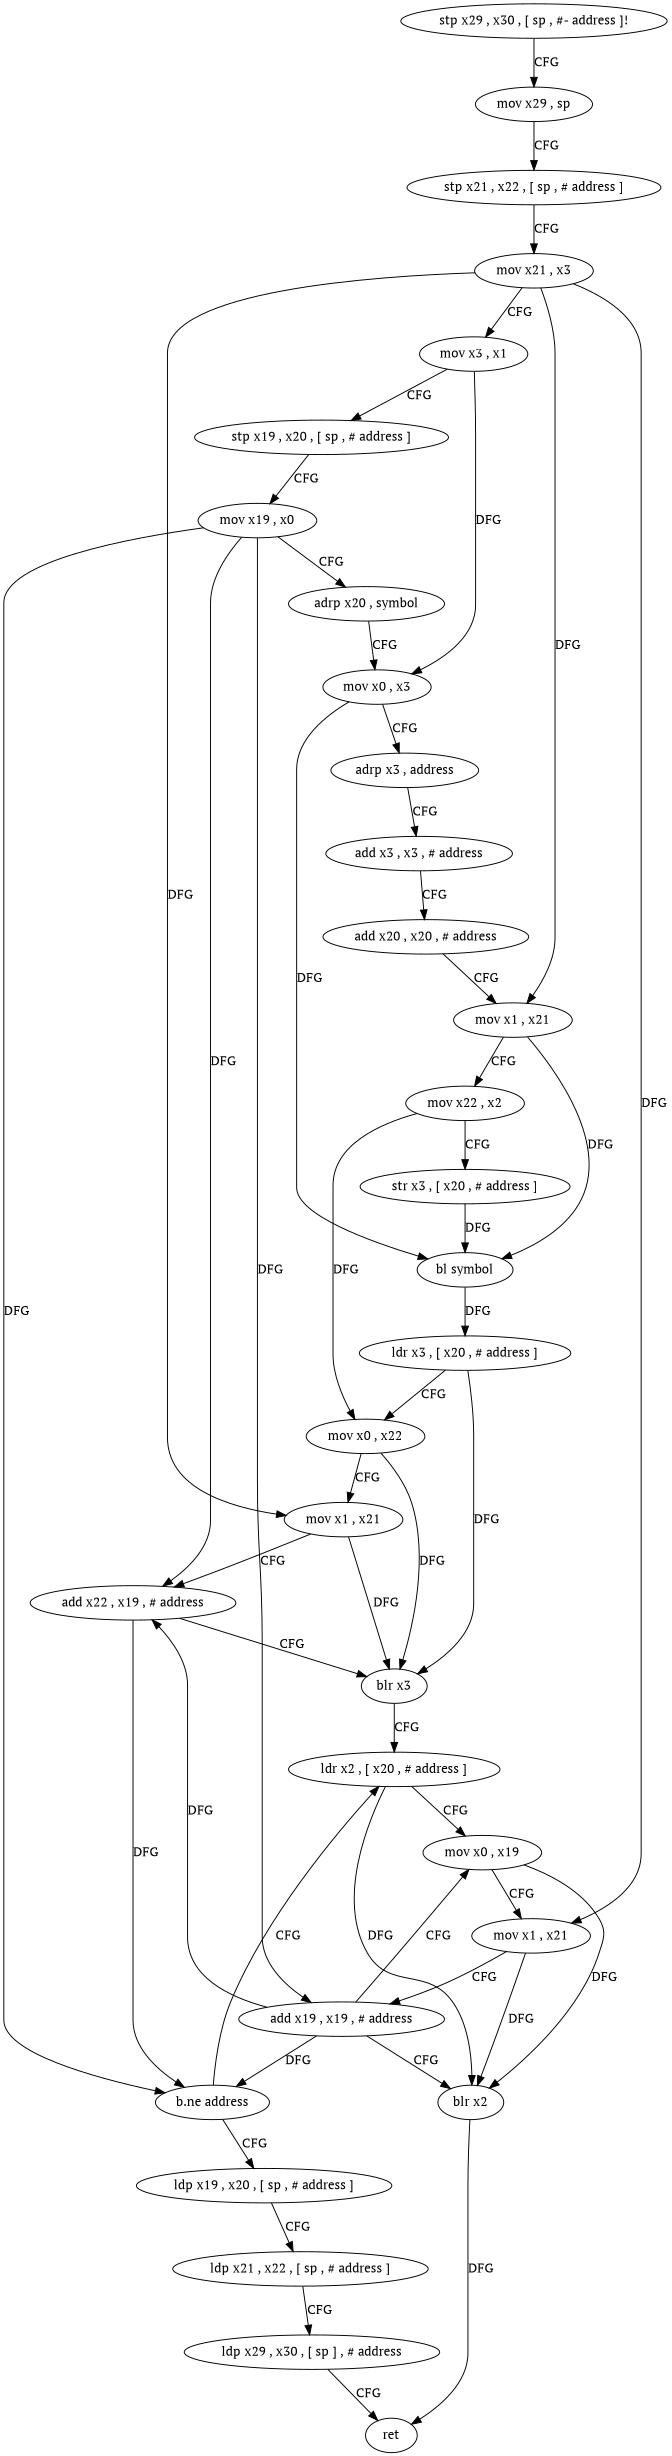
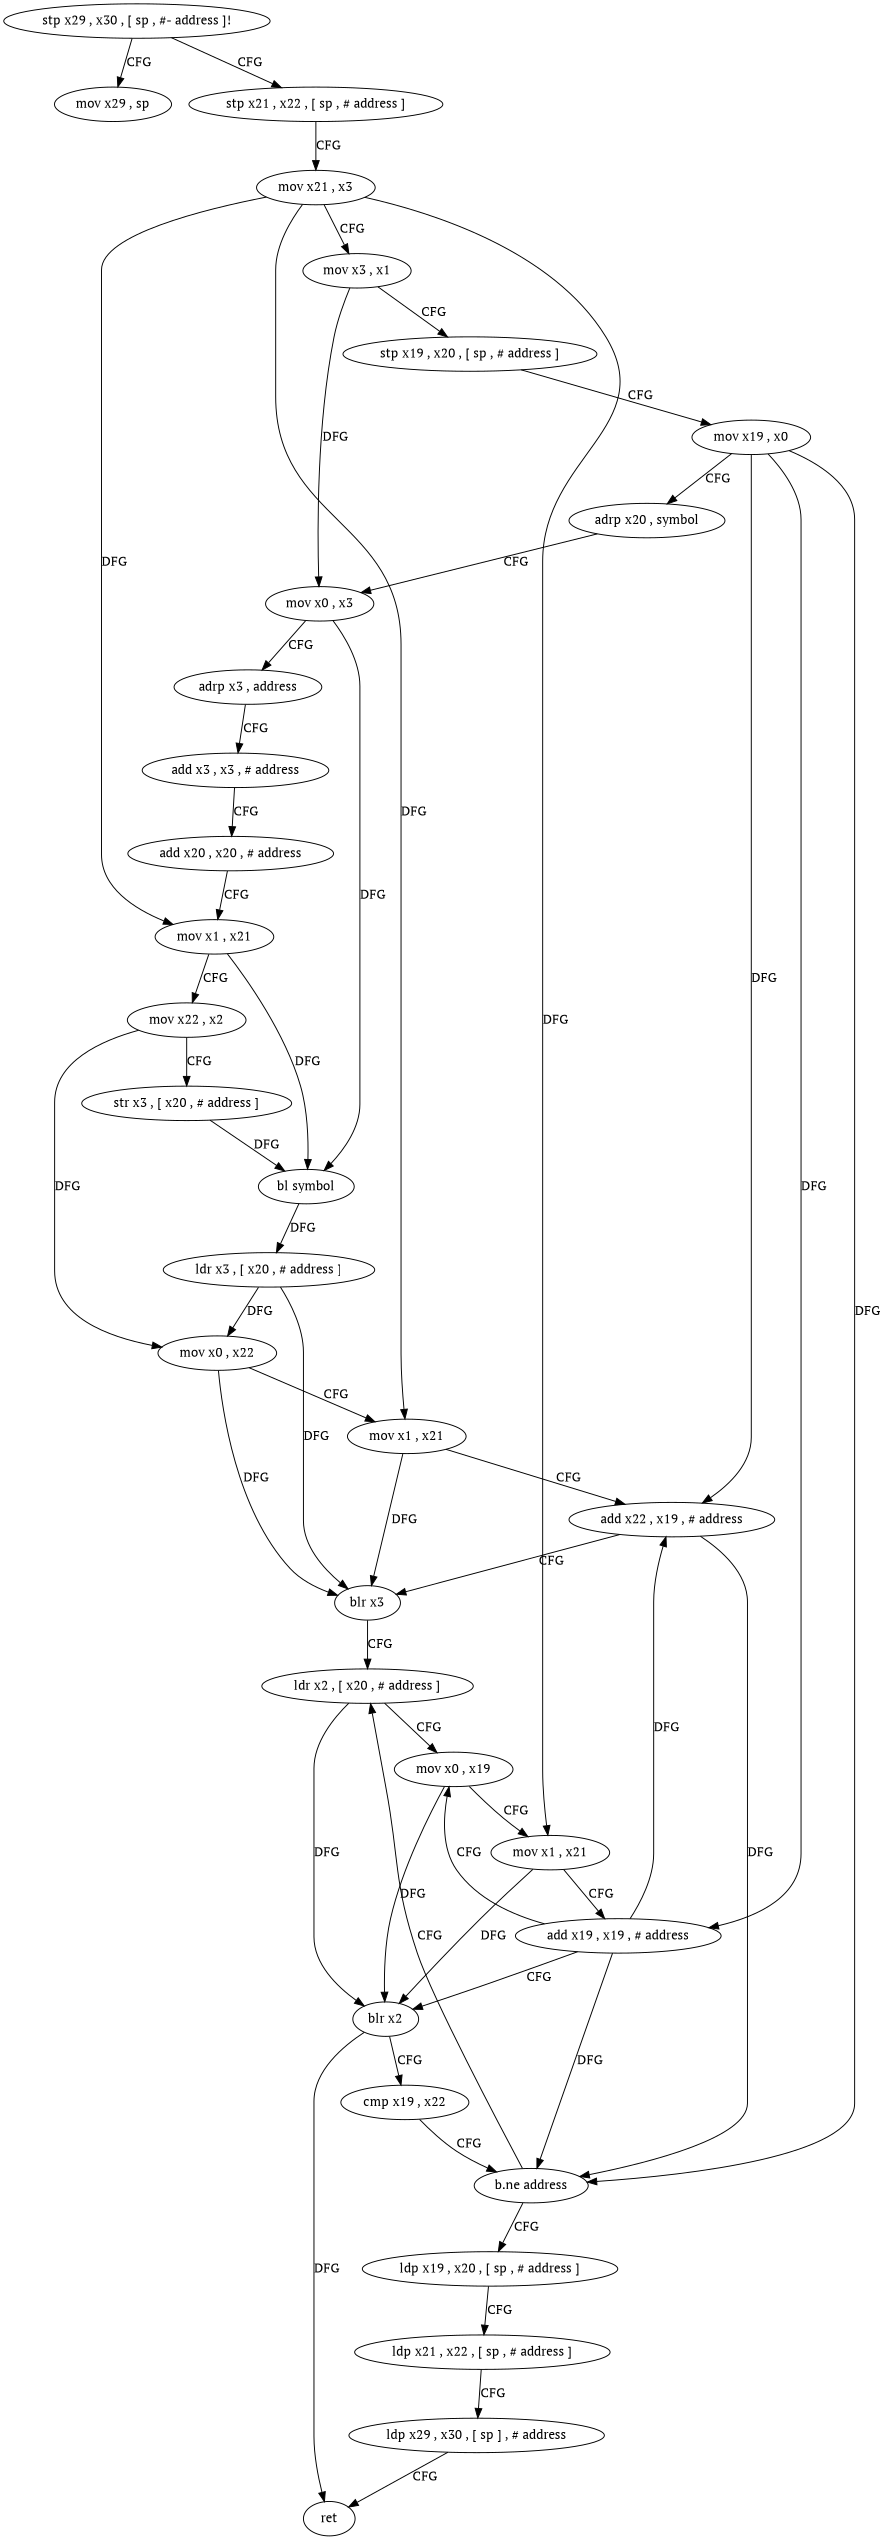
(534, 141) -> (222, 61)
(434, 1395) -> (260, 1311)
none -> (405, 2102)
